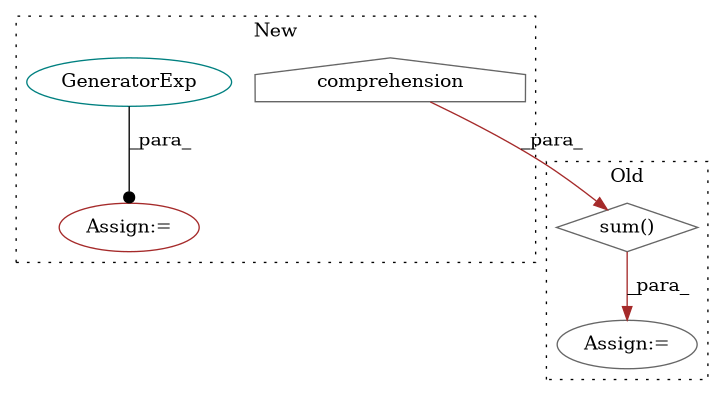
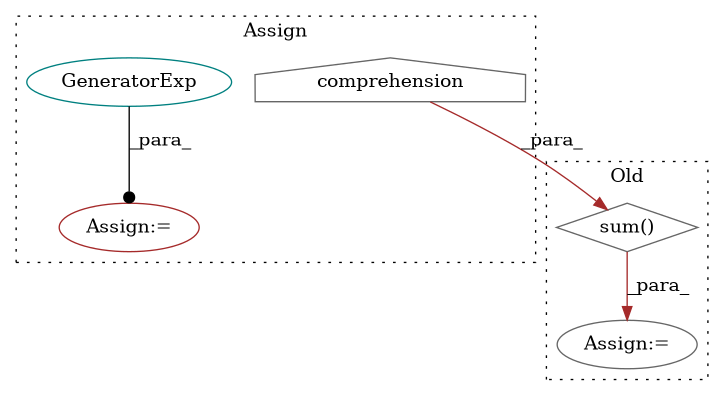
(276, 32) -> (276, 32)
